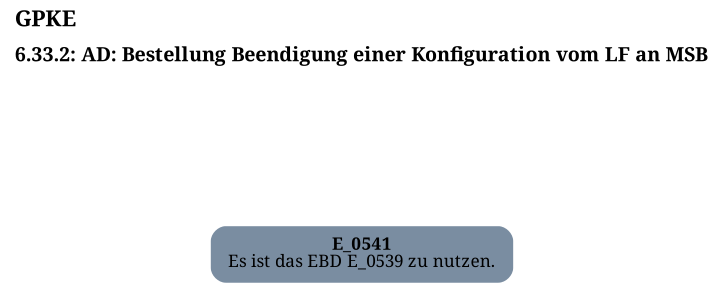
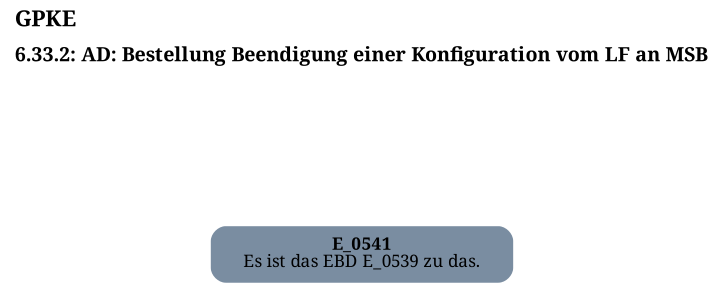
(362, 262) -> (362, 262)
